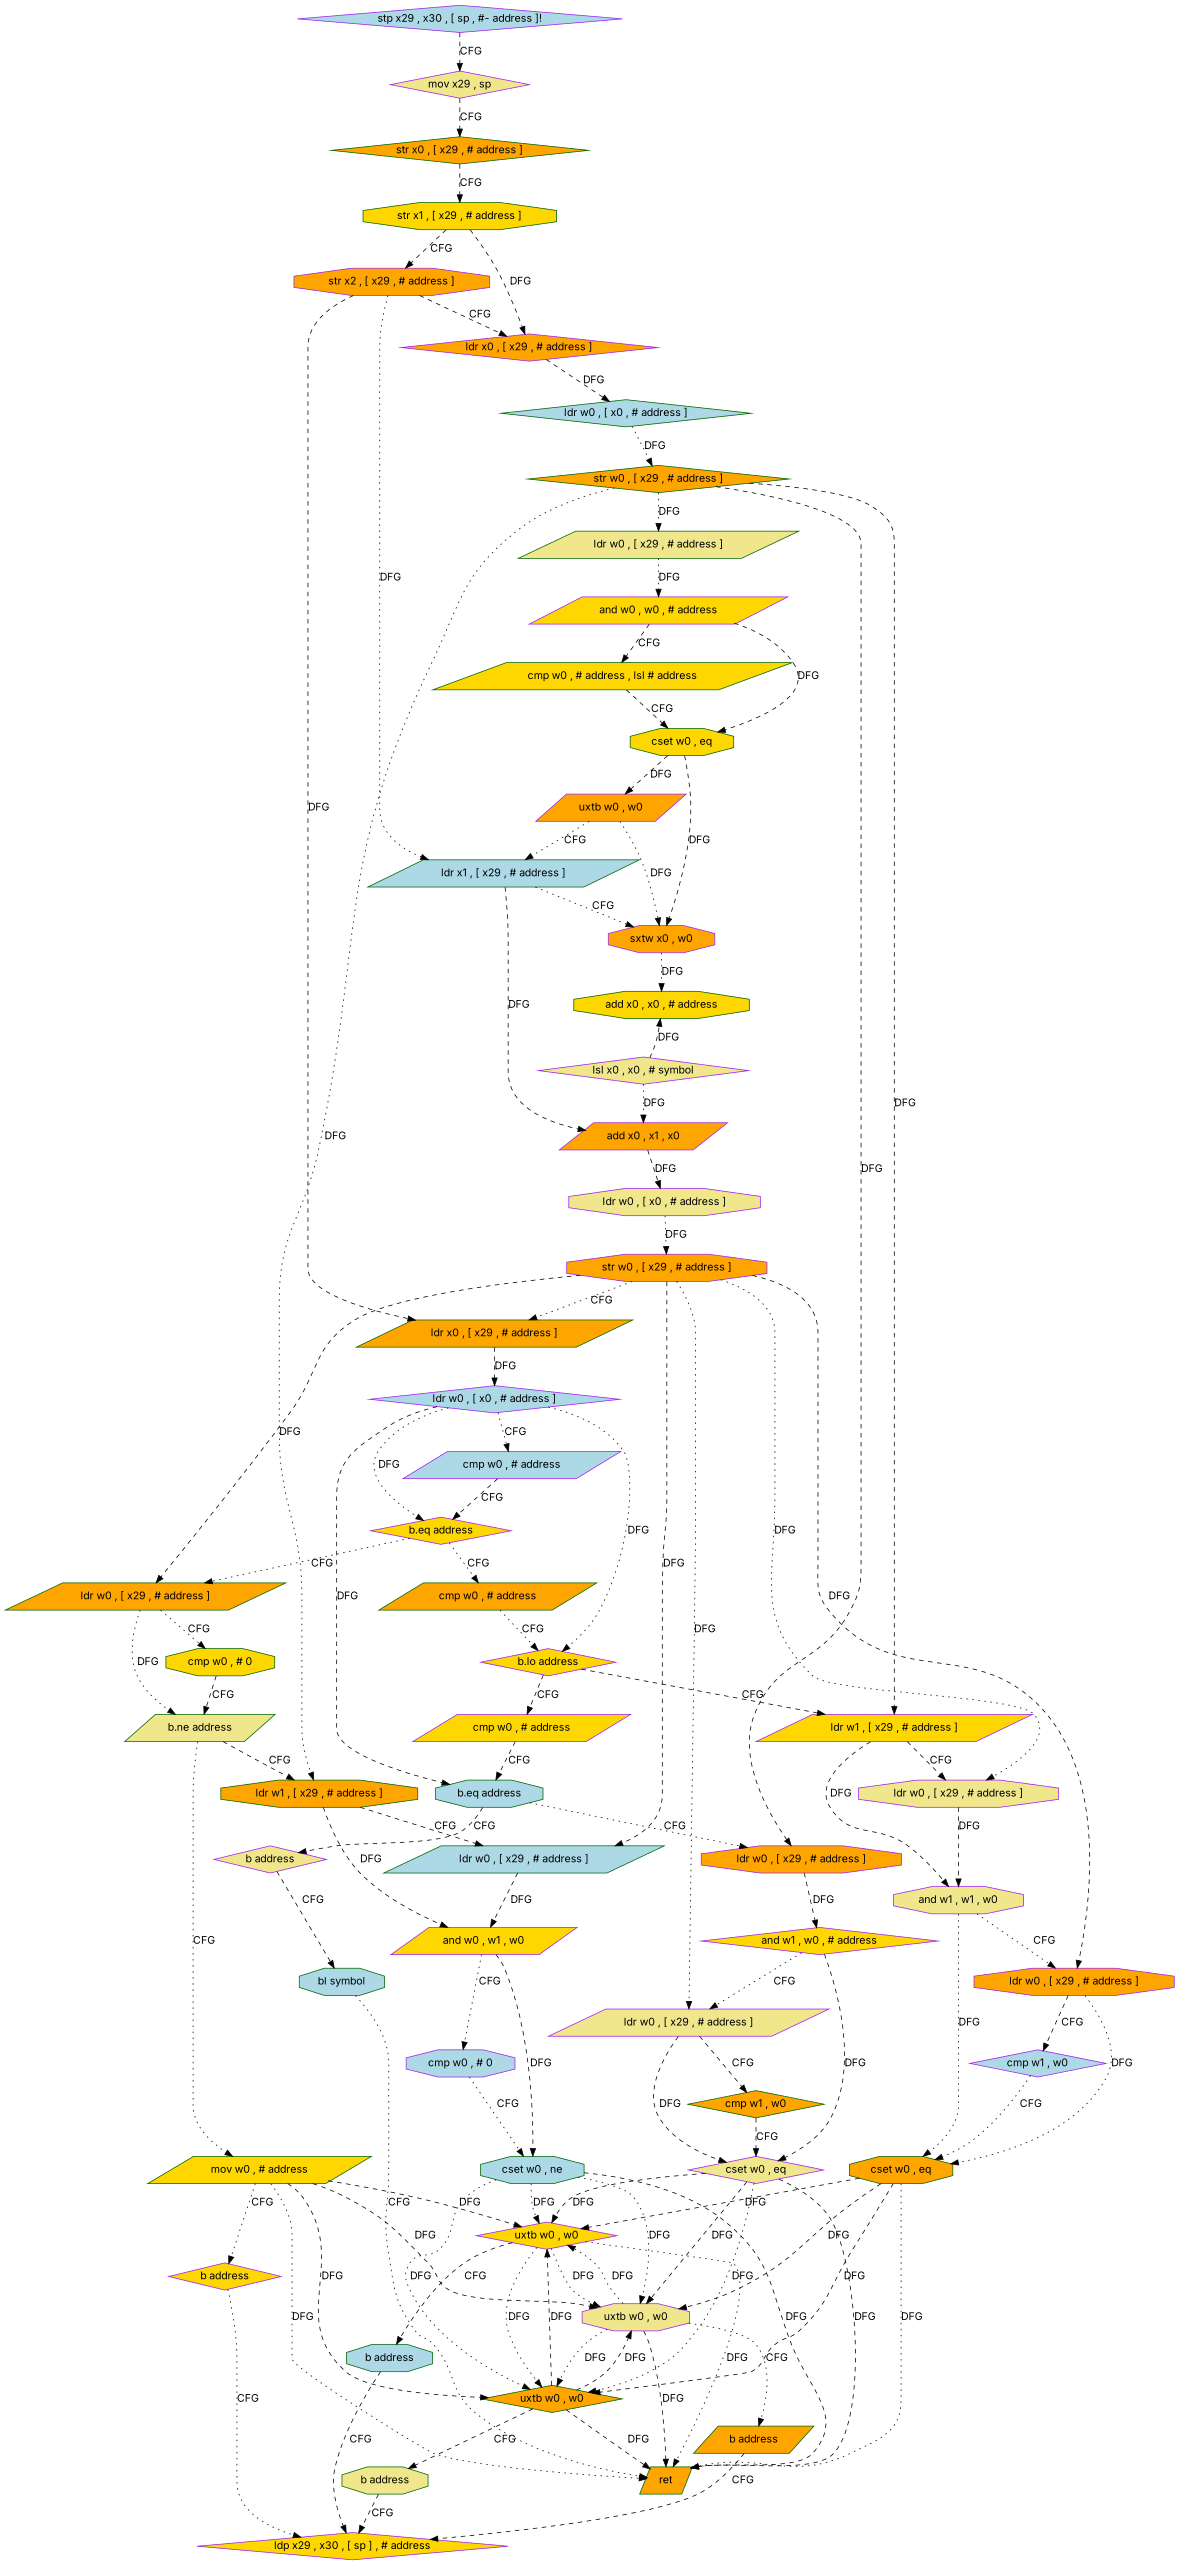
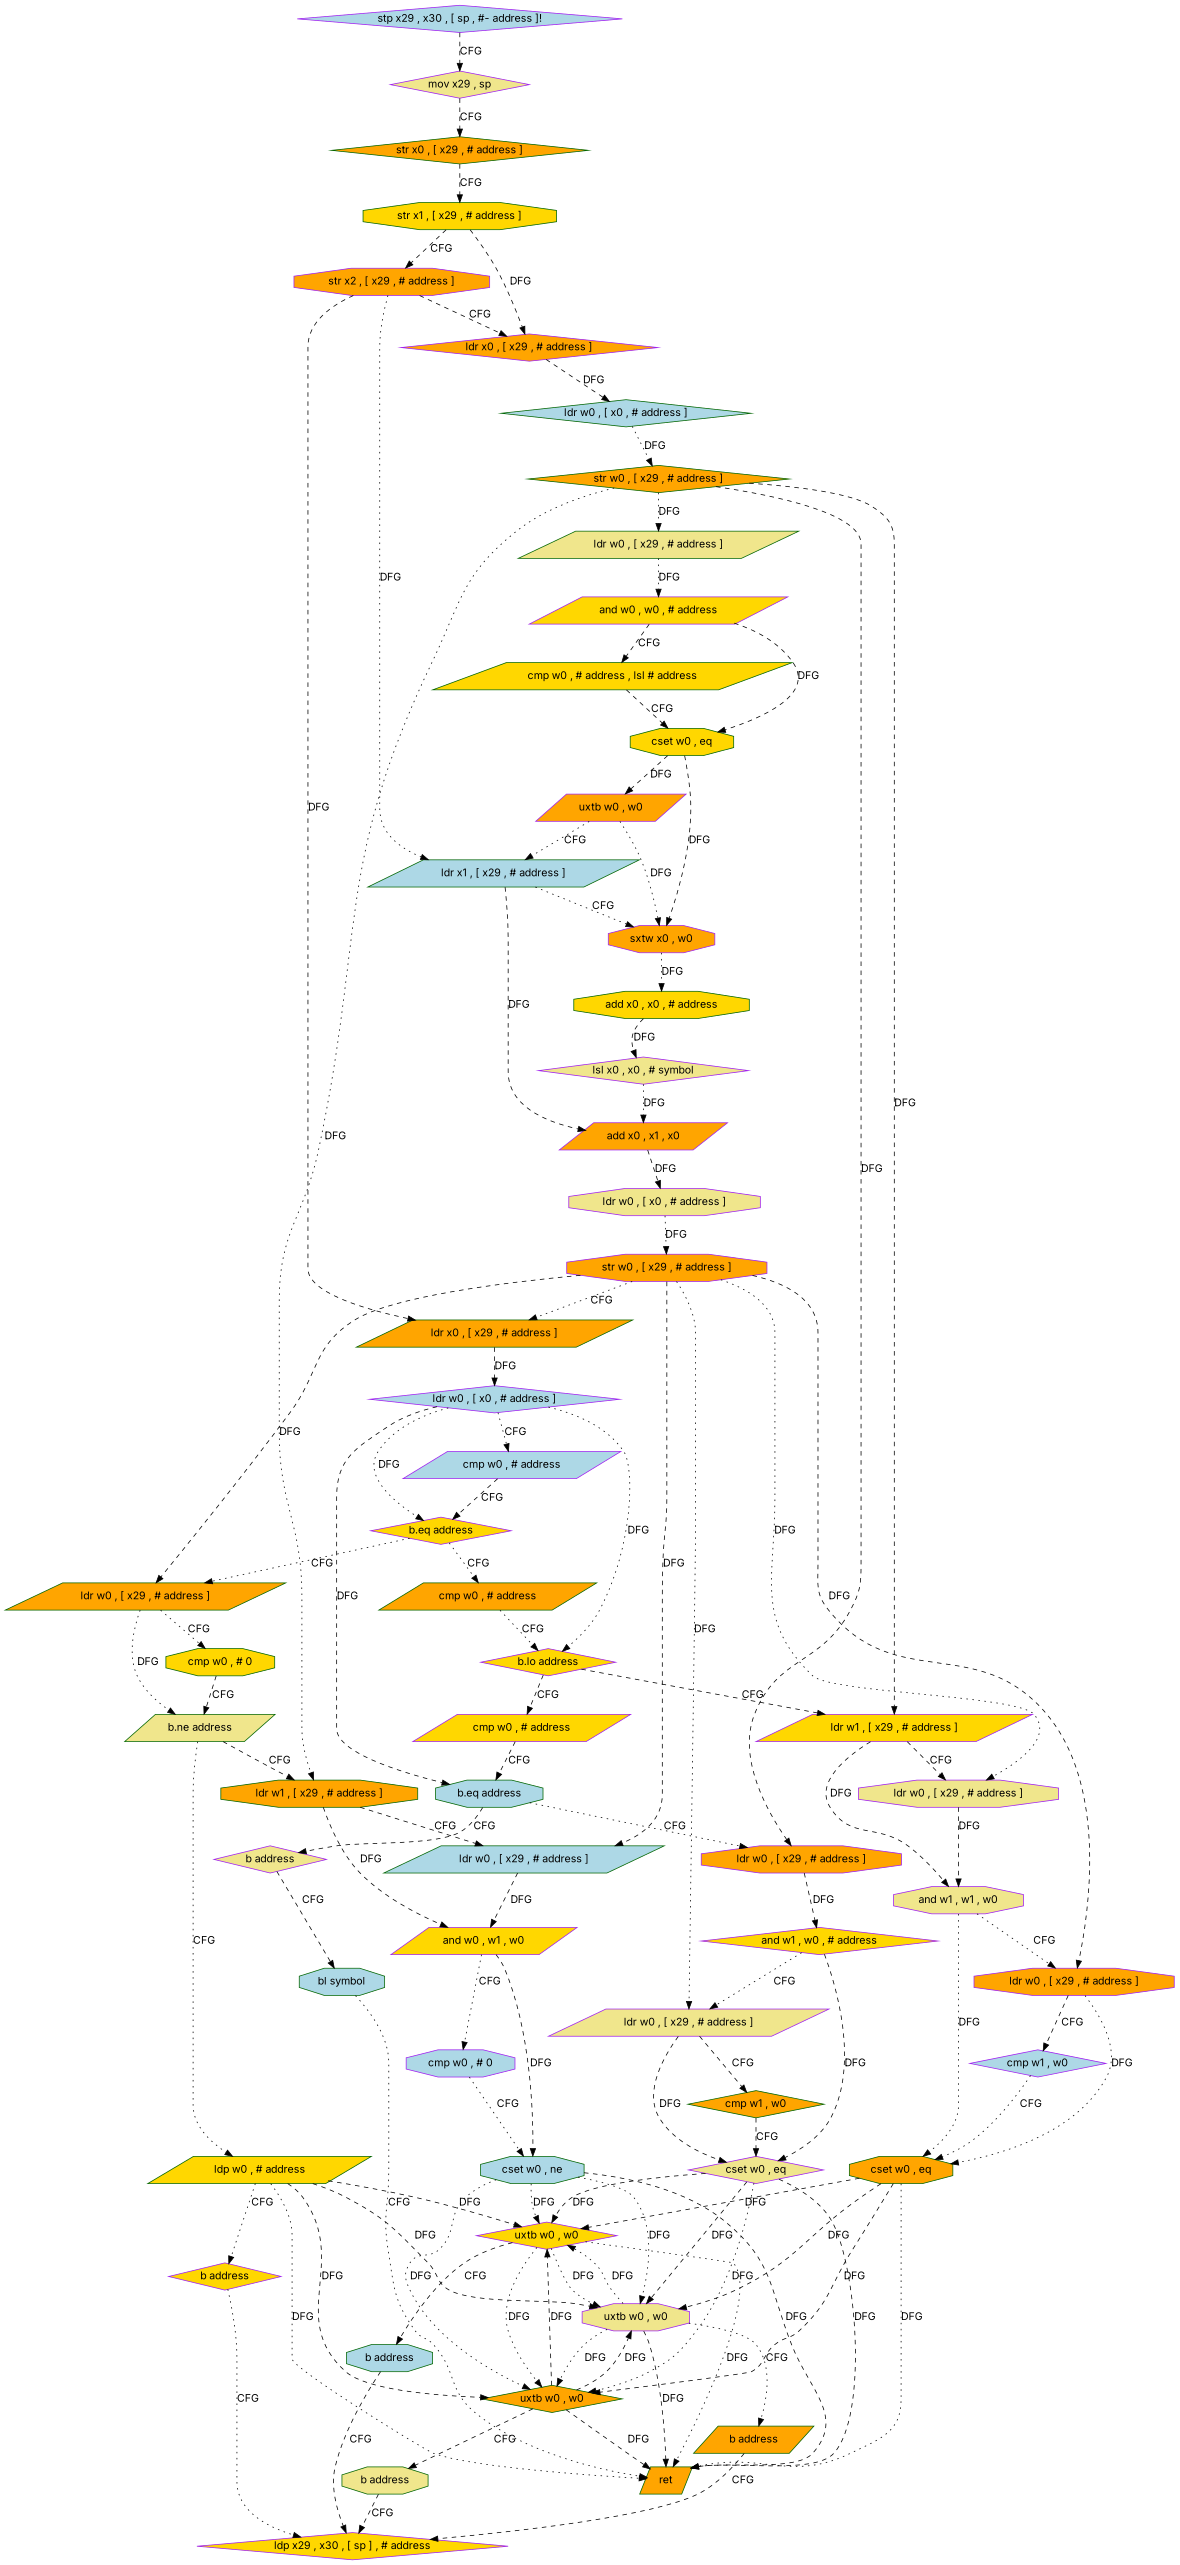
(656, 1042) -> (633, 1033)
(260, 2170) -> (260, 2170)
